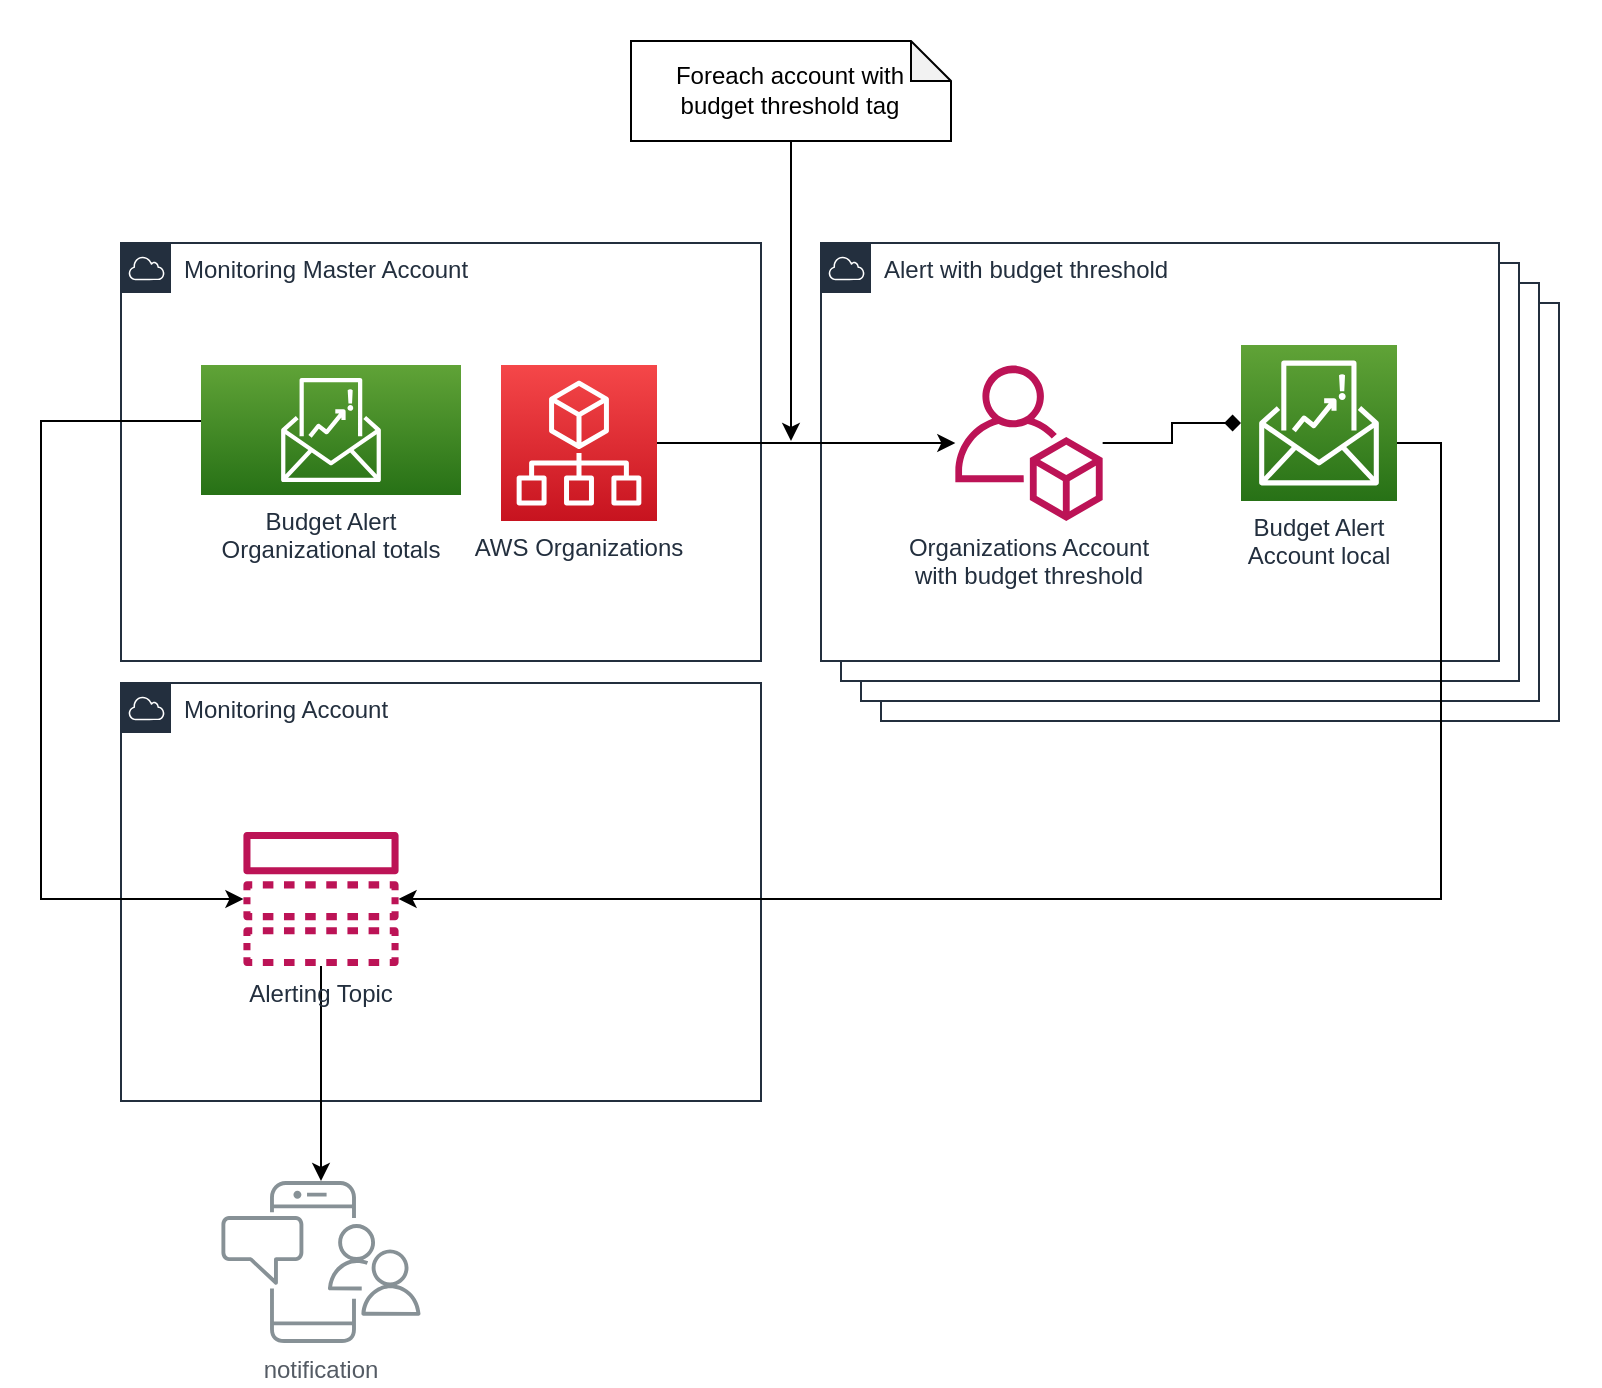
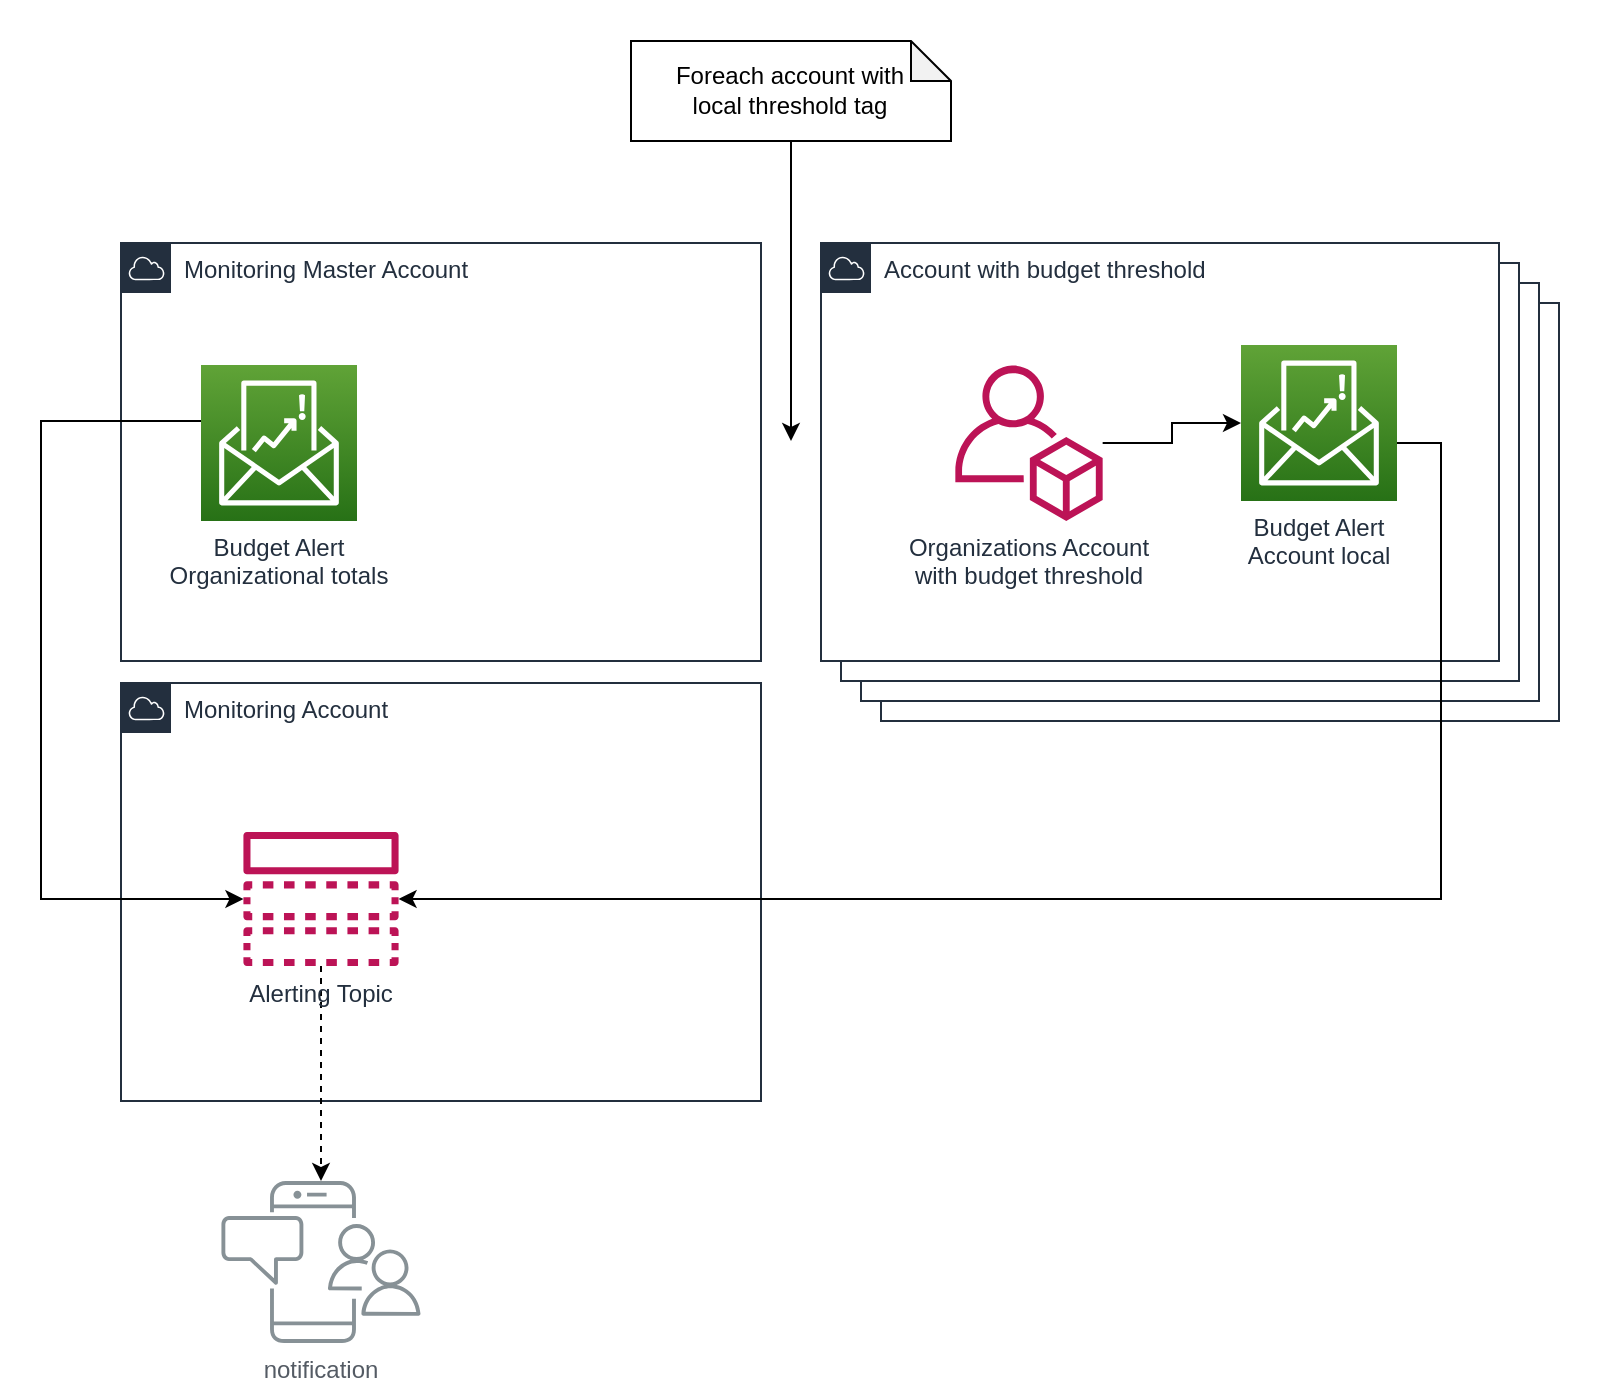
(791, 91) -> (791, 91)
(1051, 271) -> (1067, 271)
(1224, 423) -> (1225, 423)
(331, 430) -> (279, 443)
(579, 443) -> none
(799, 443) -> none
(321, 1069) -> (321, 1069)
